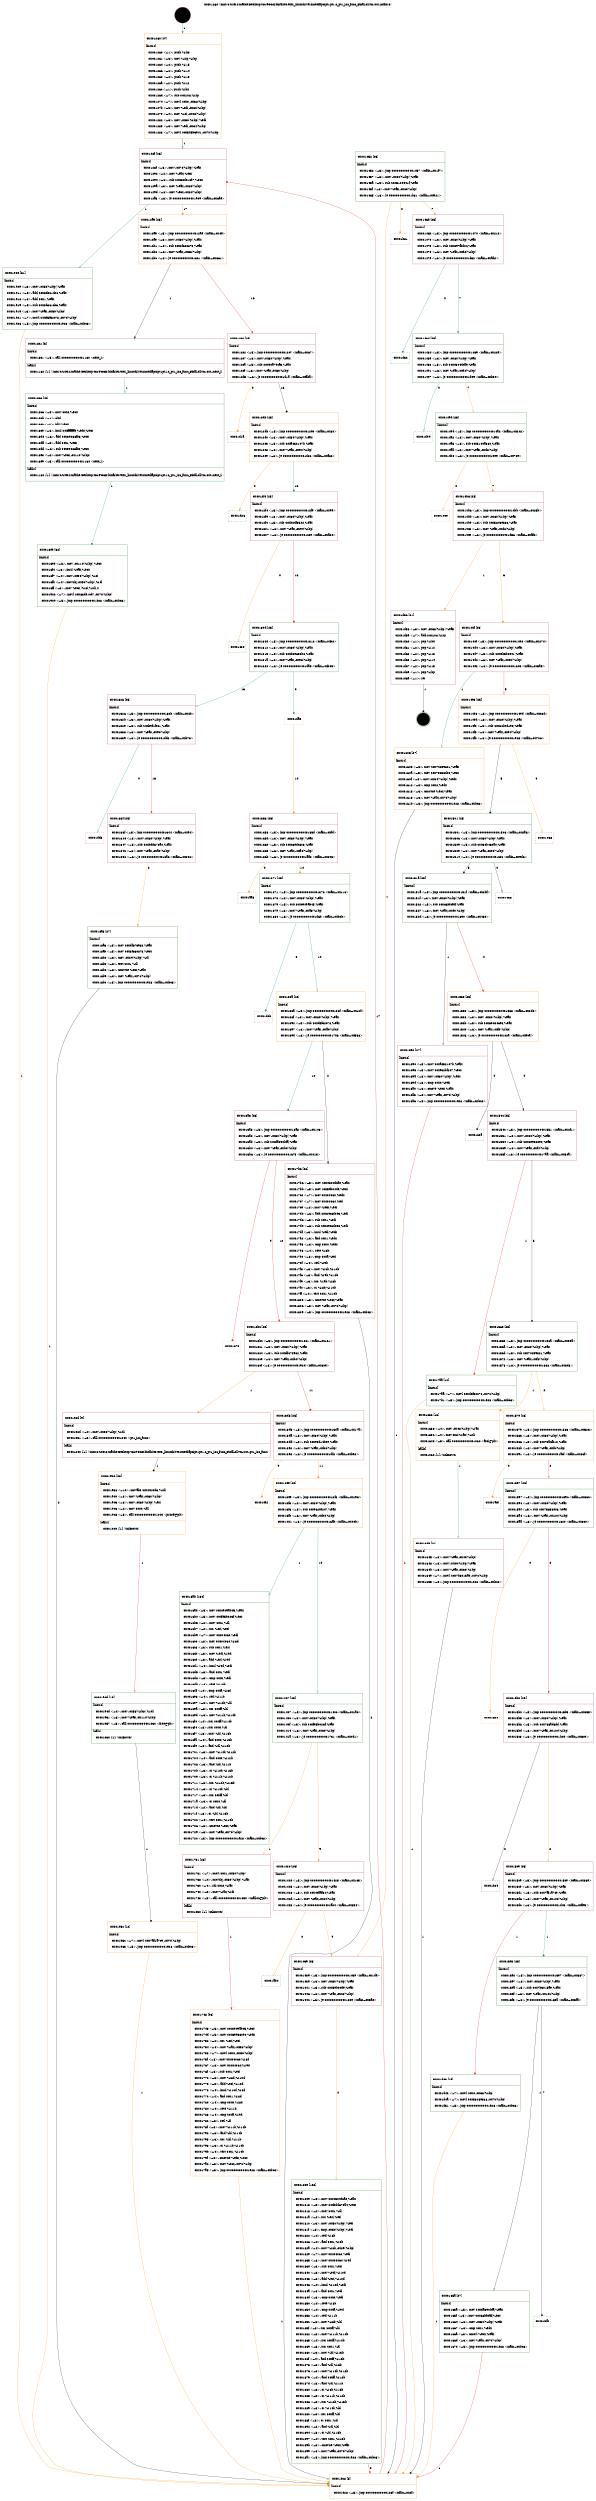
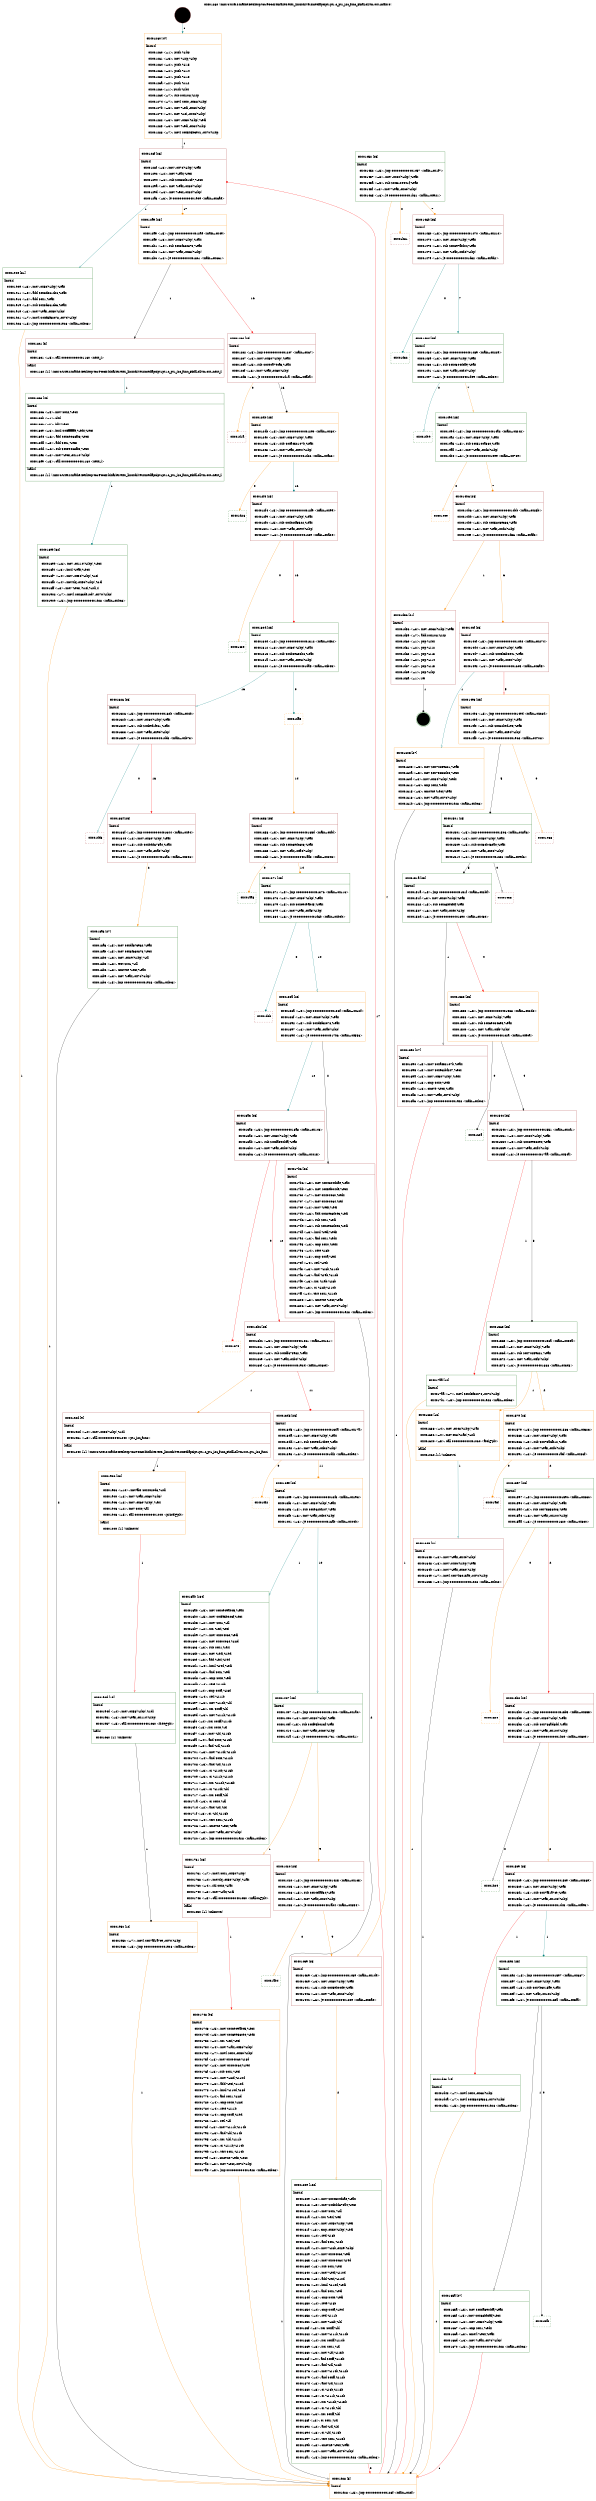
(543, 2093) -> (543, 2093)
